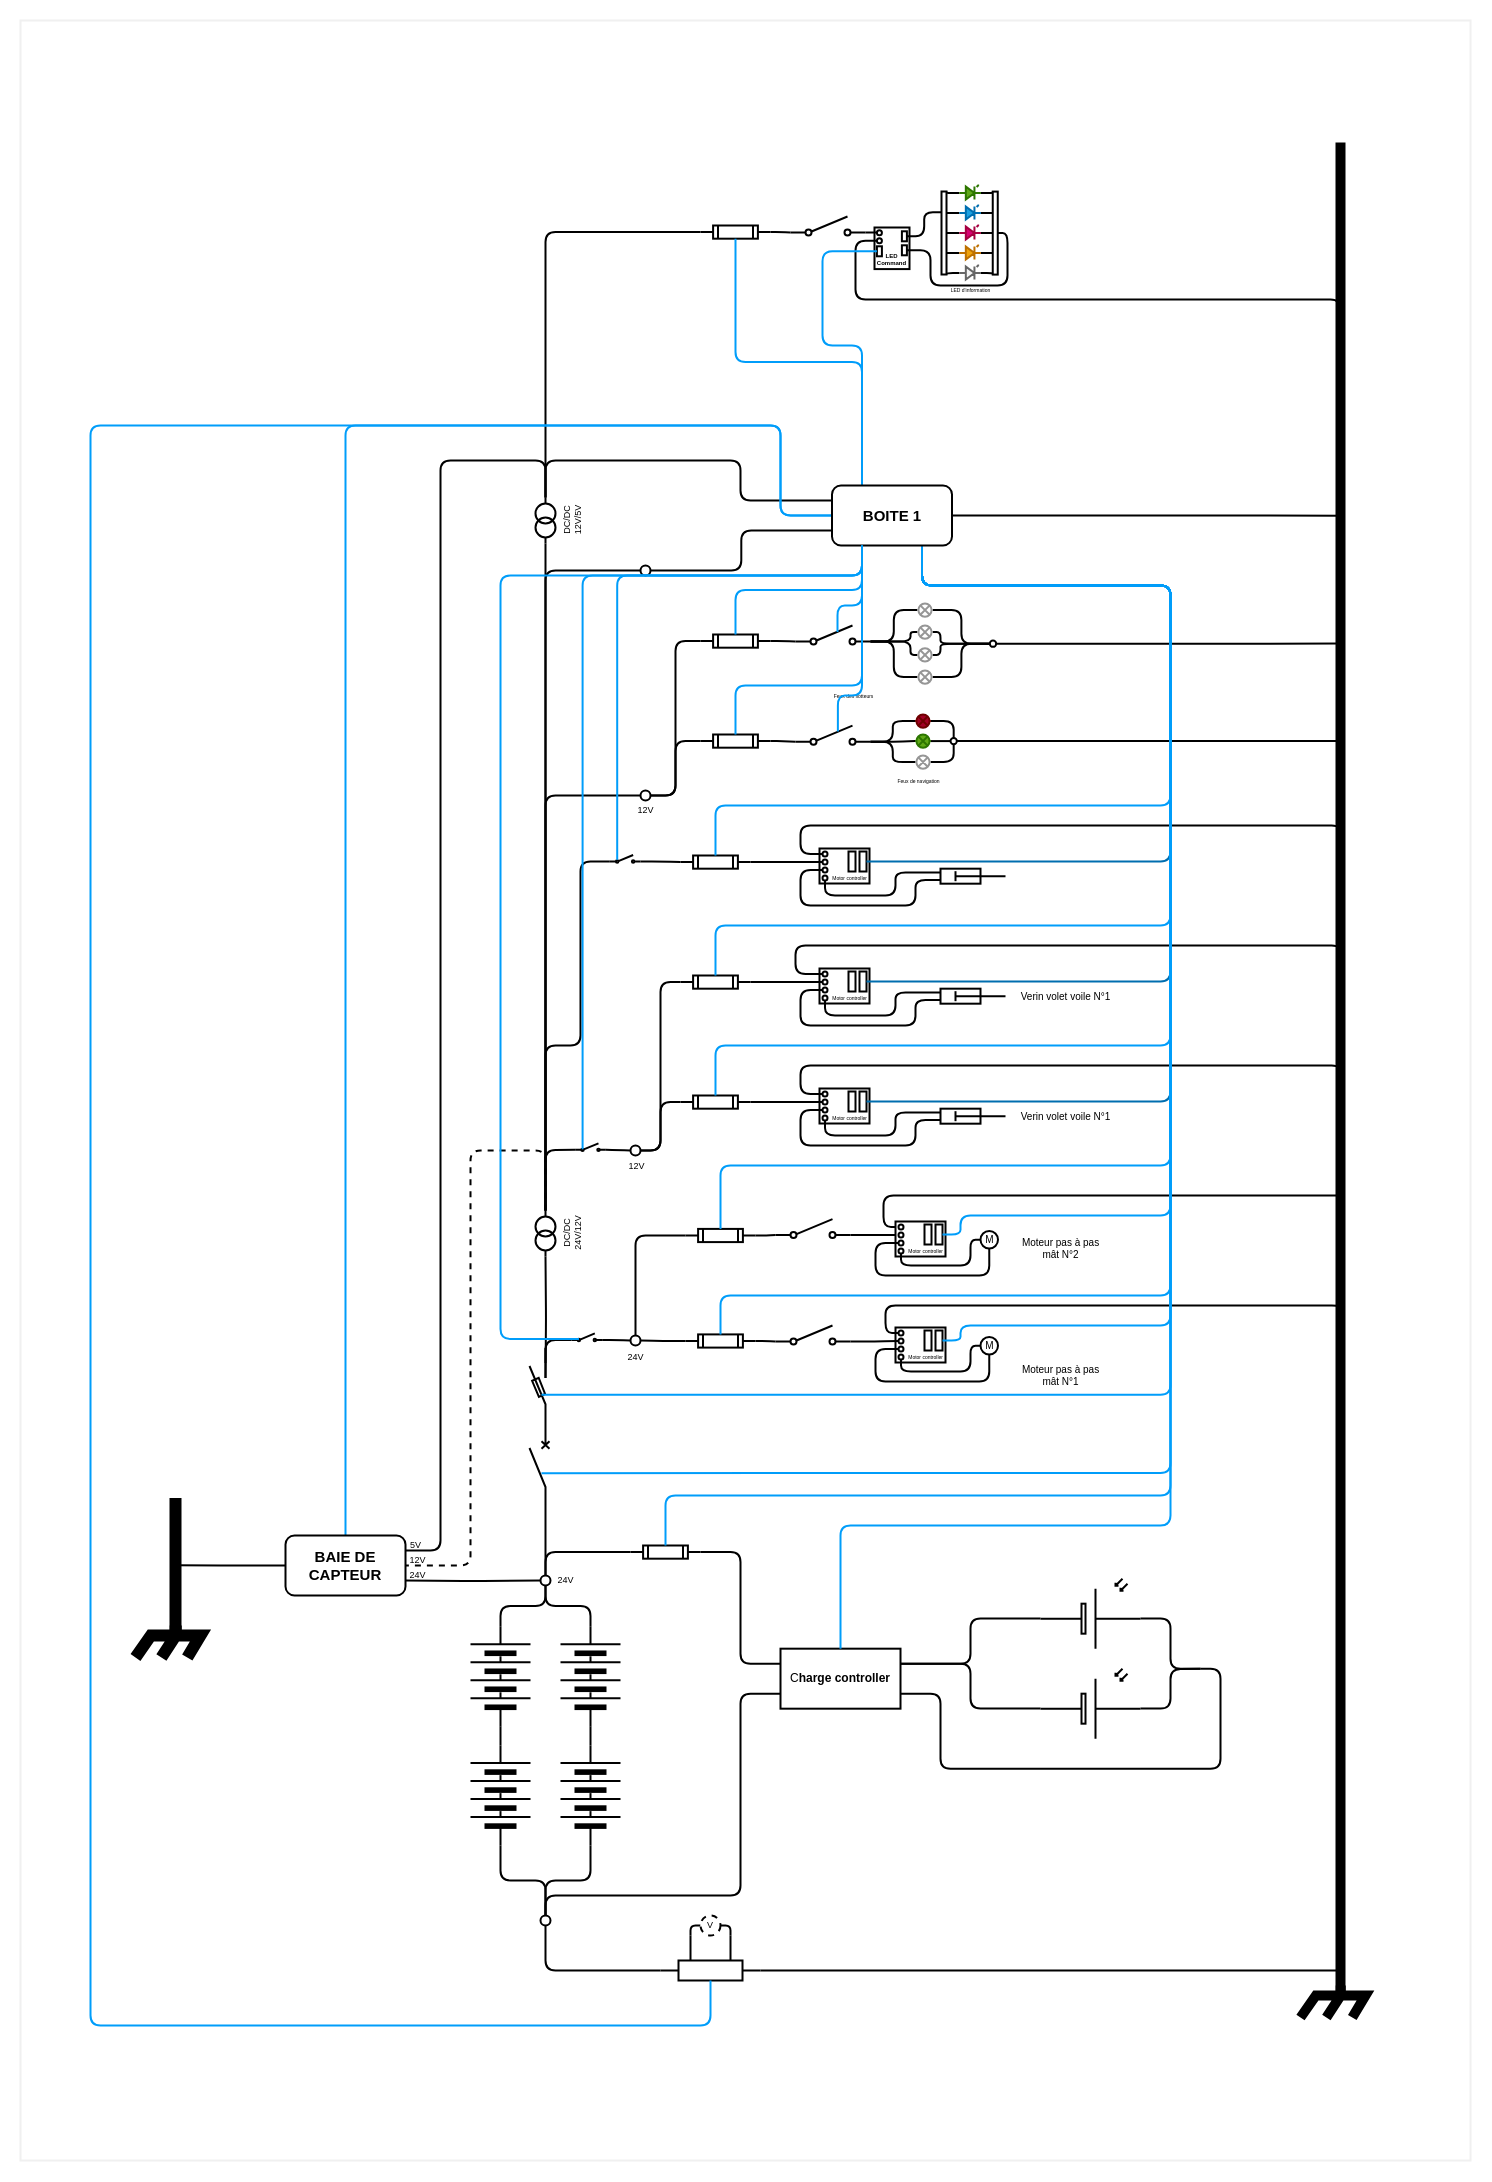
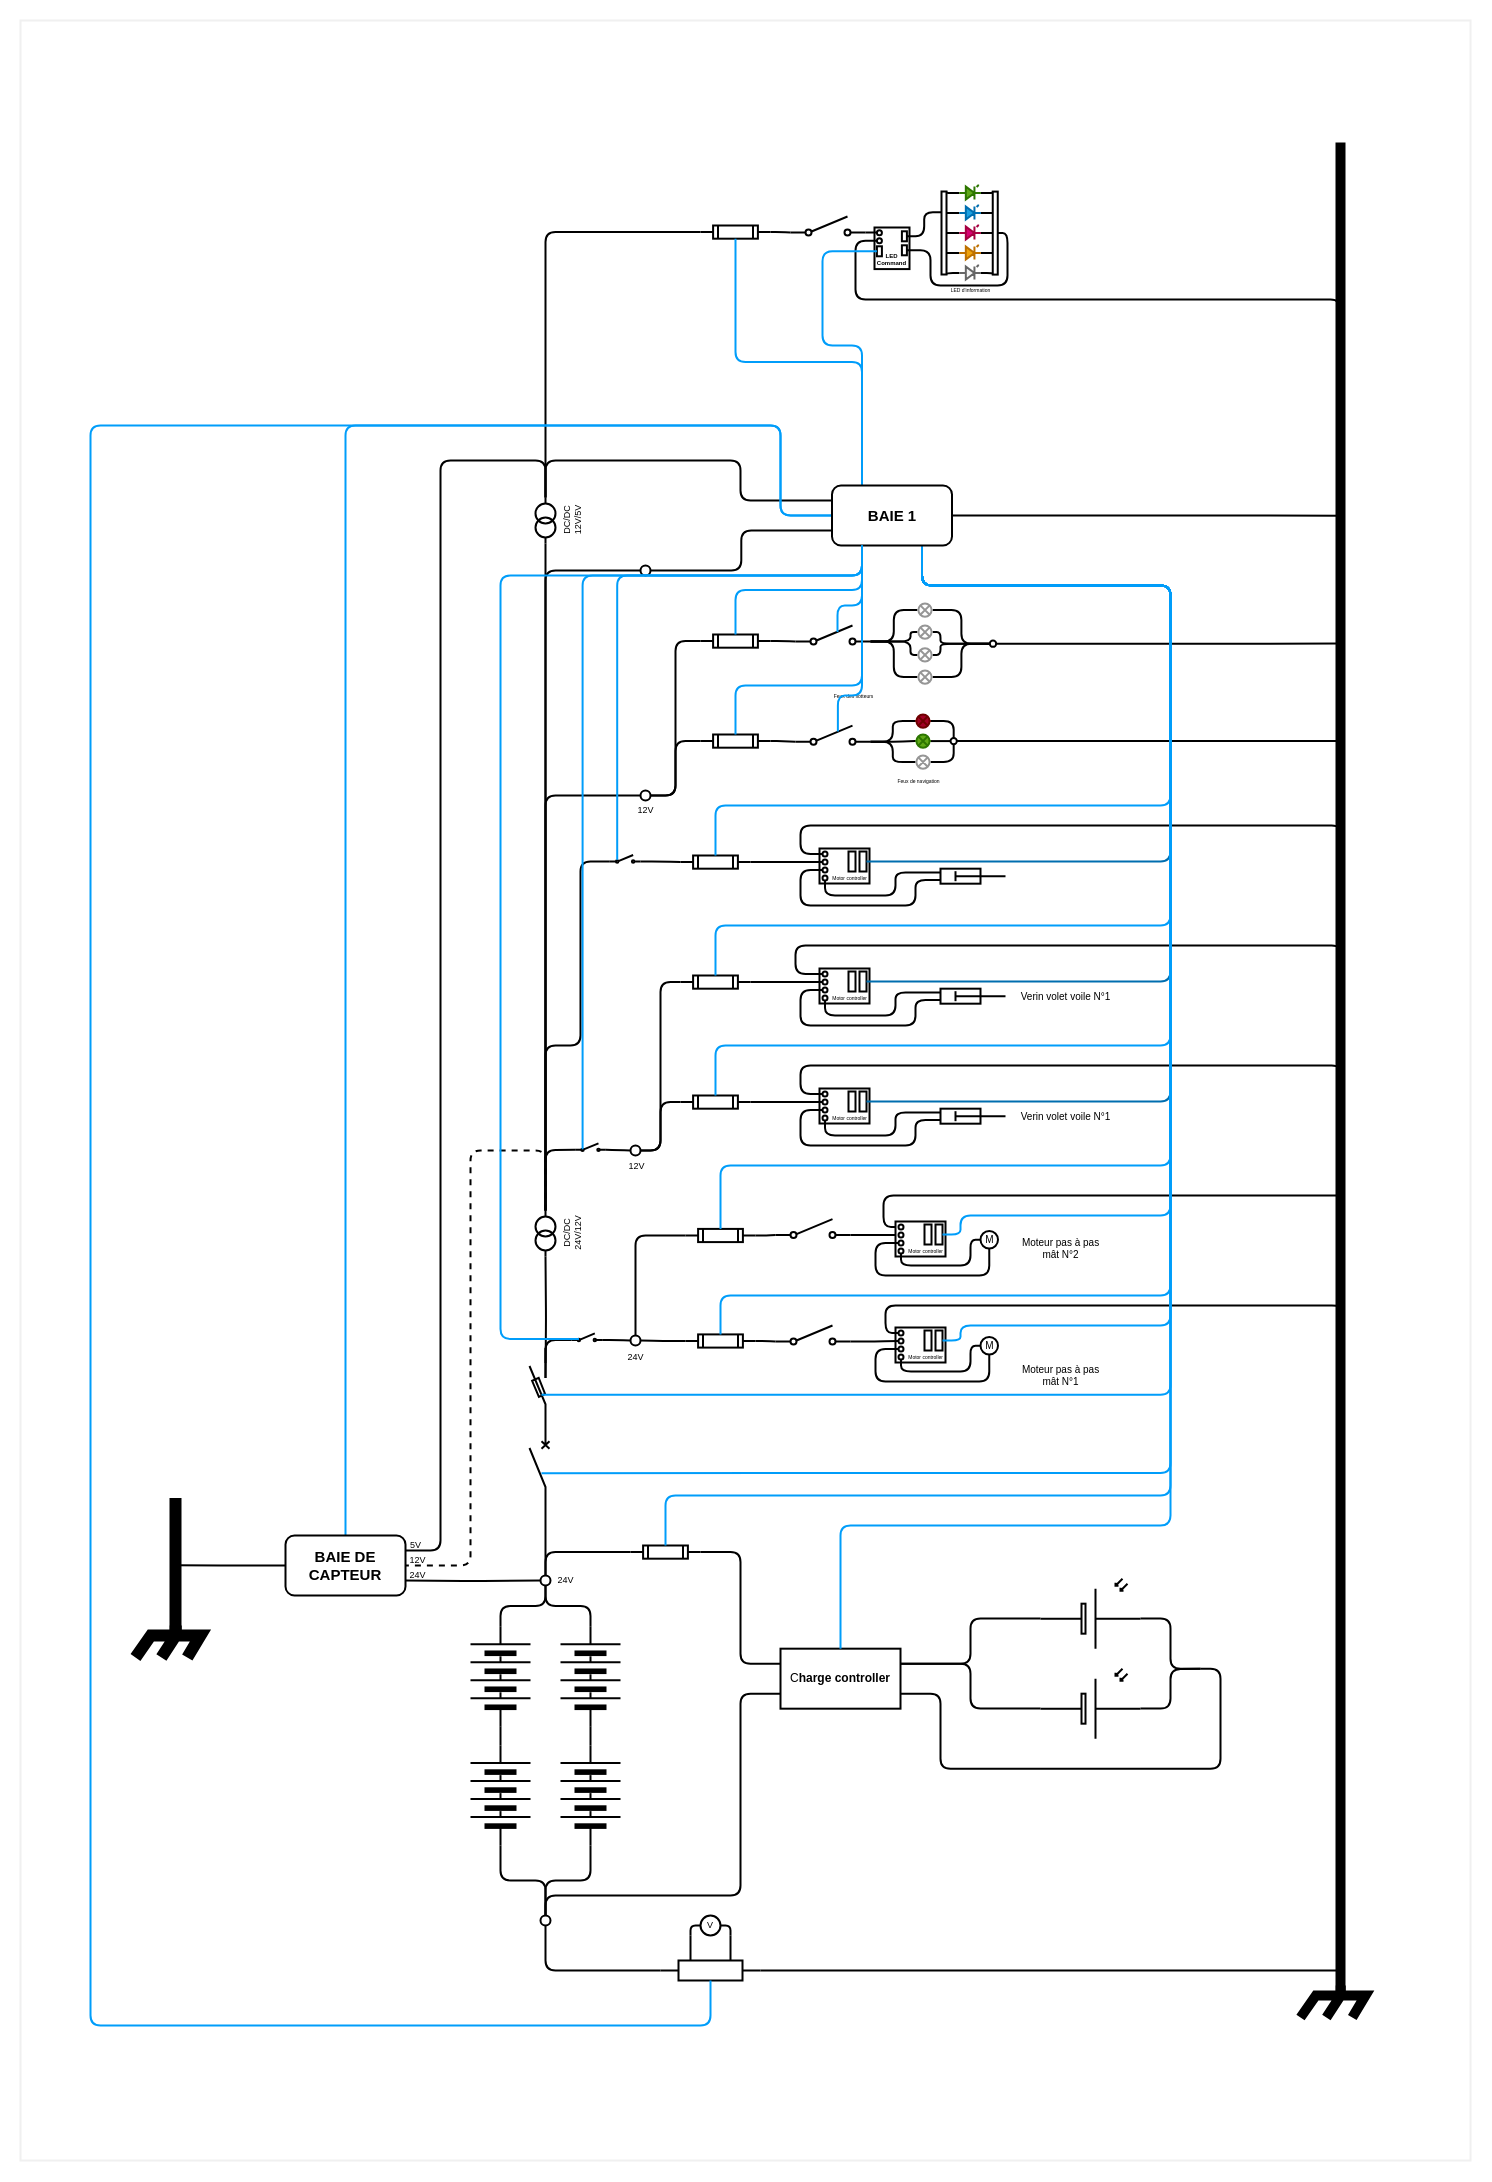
(893, 516) -> (893, 516)
(711, 1926) -> (711, 1926)
